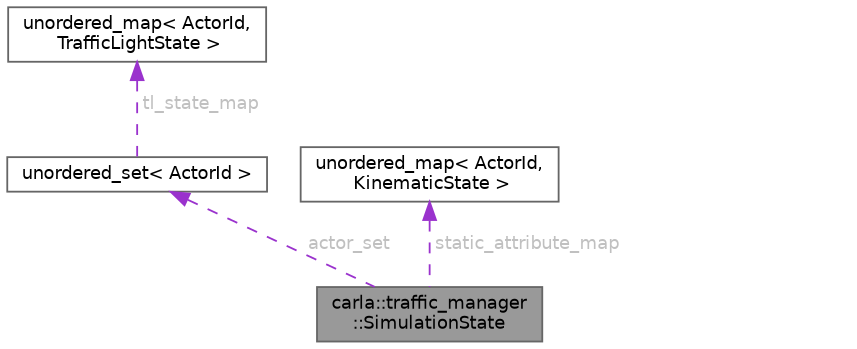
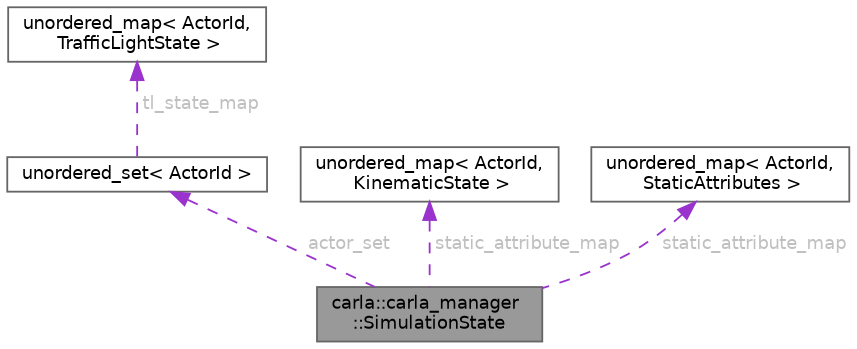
none -> (720, 174)
(430, 314) -> (430, 314)
